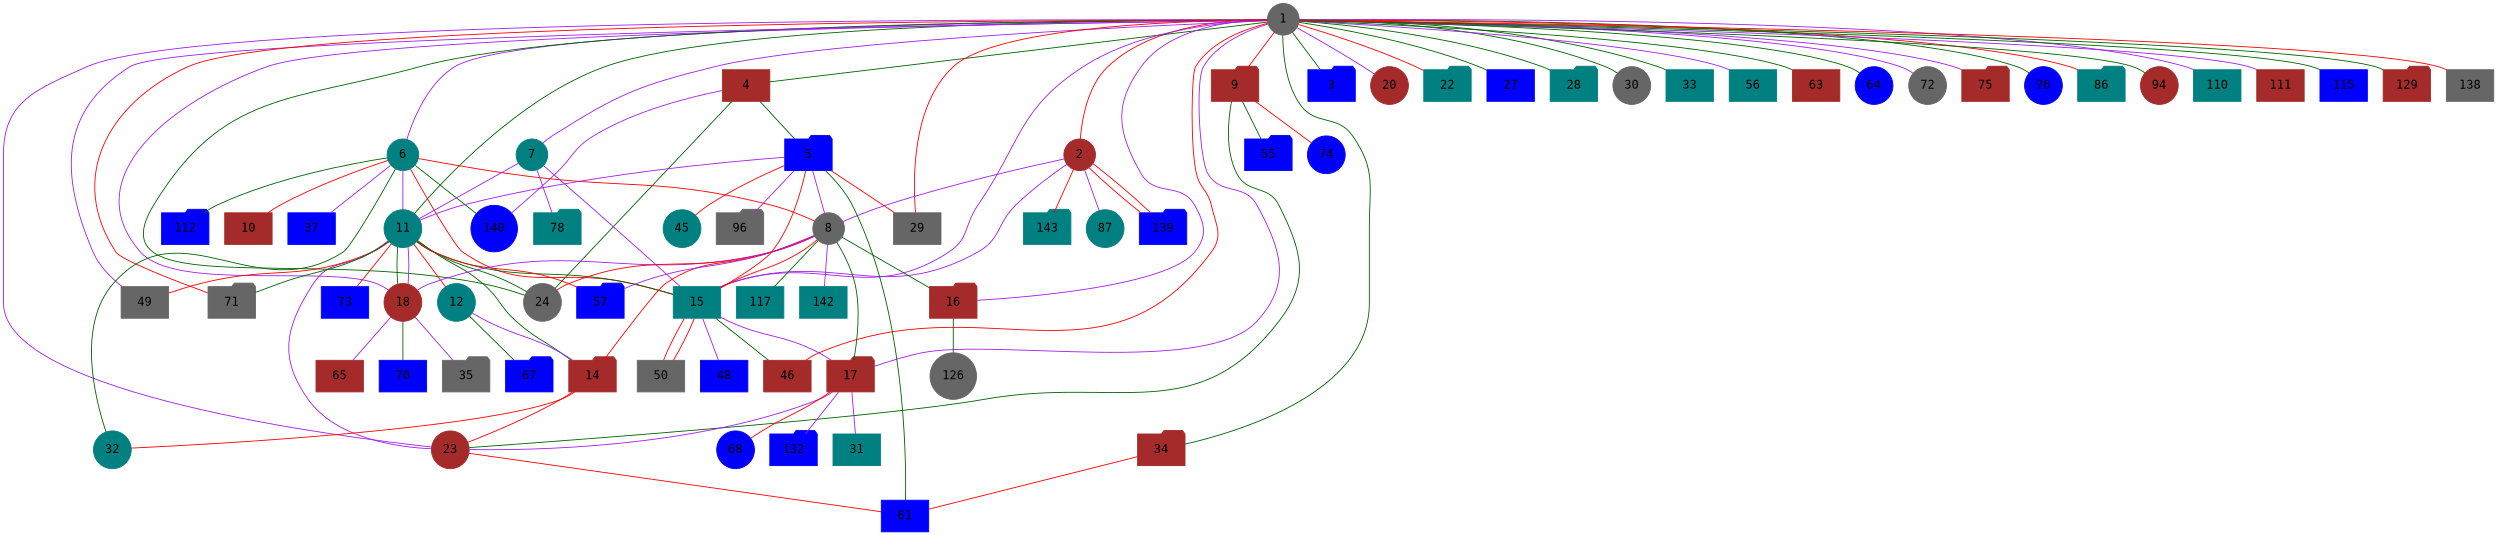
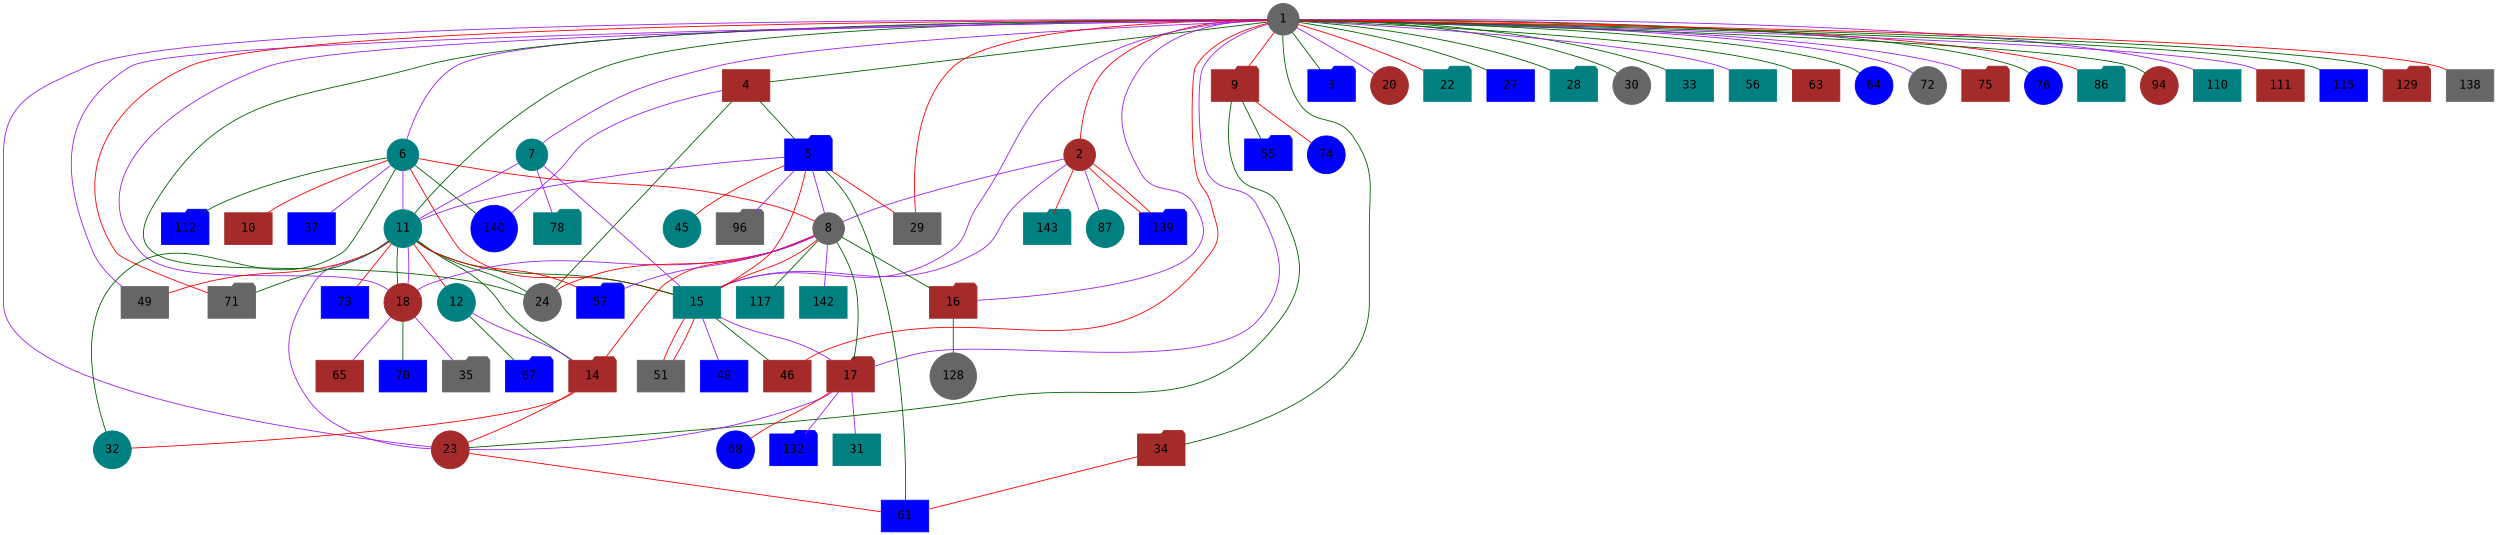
(661, 376) -> (661, 376)
(953, 376) -> (953, 376)
